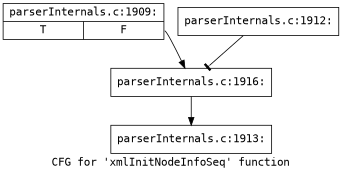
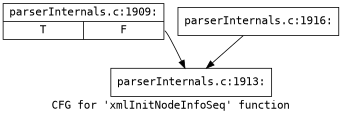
(258, 21) -> none
(174, 46) -> (174, 46)
